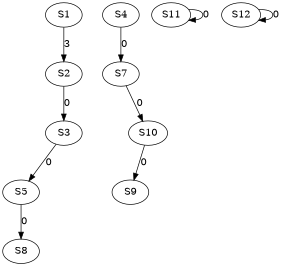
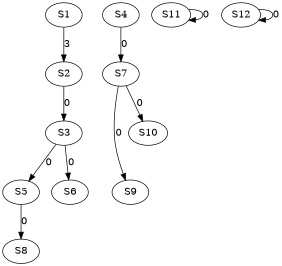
(140, 159) -> (114, 130)
none -> (70, 192)
